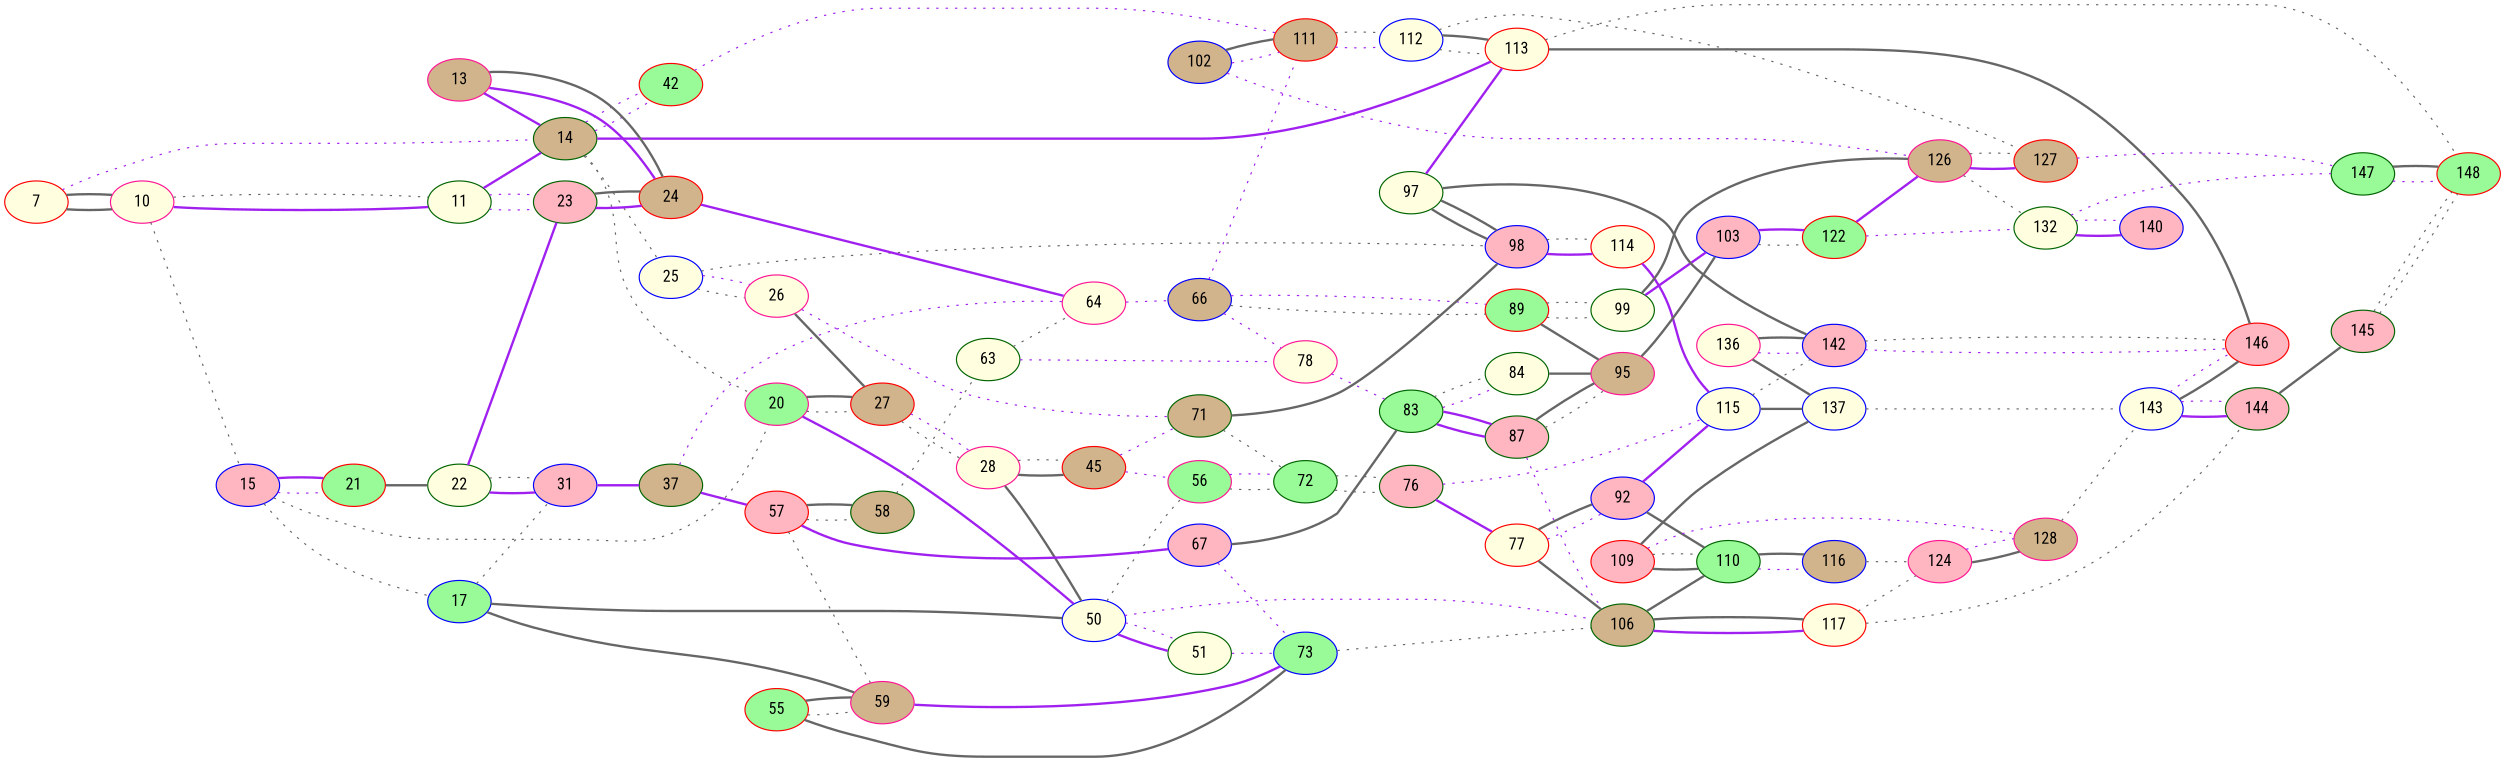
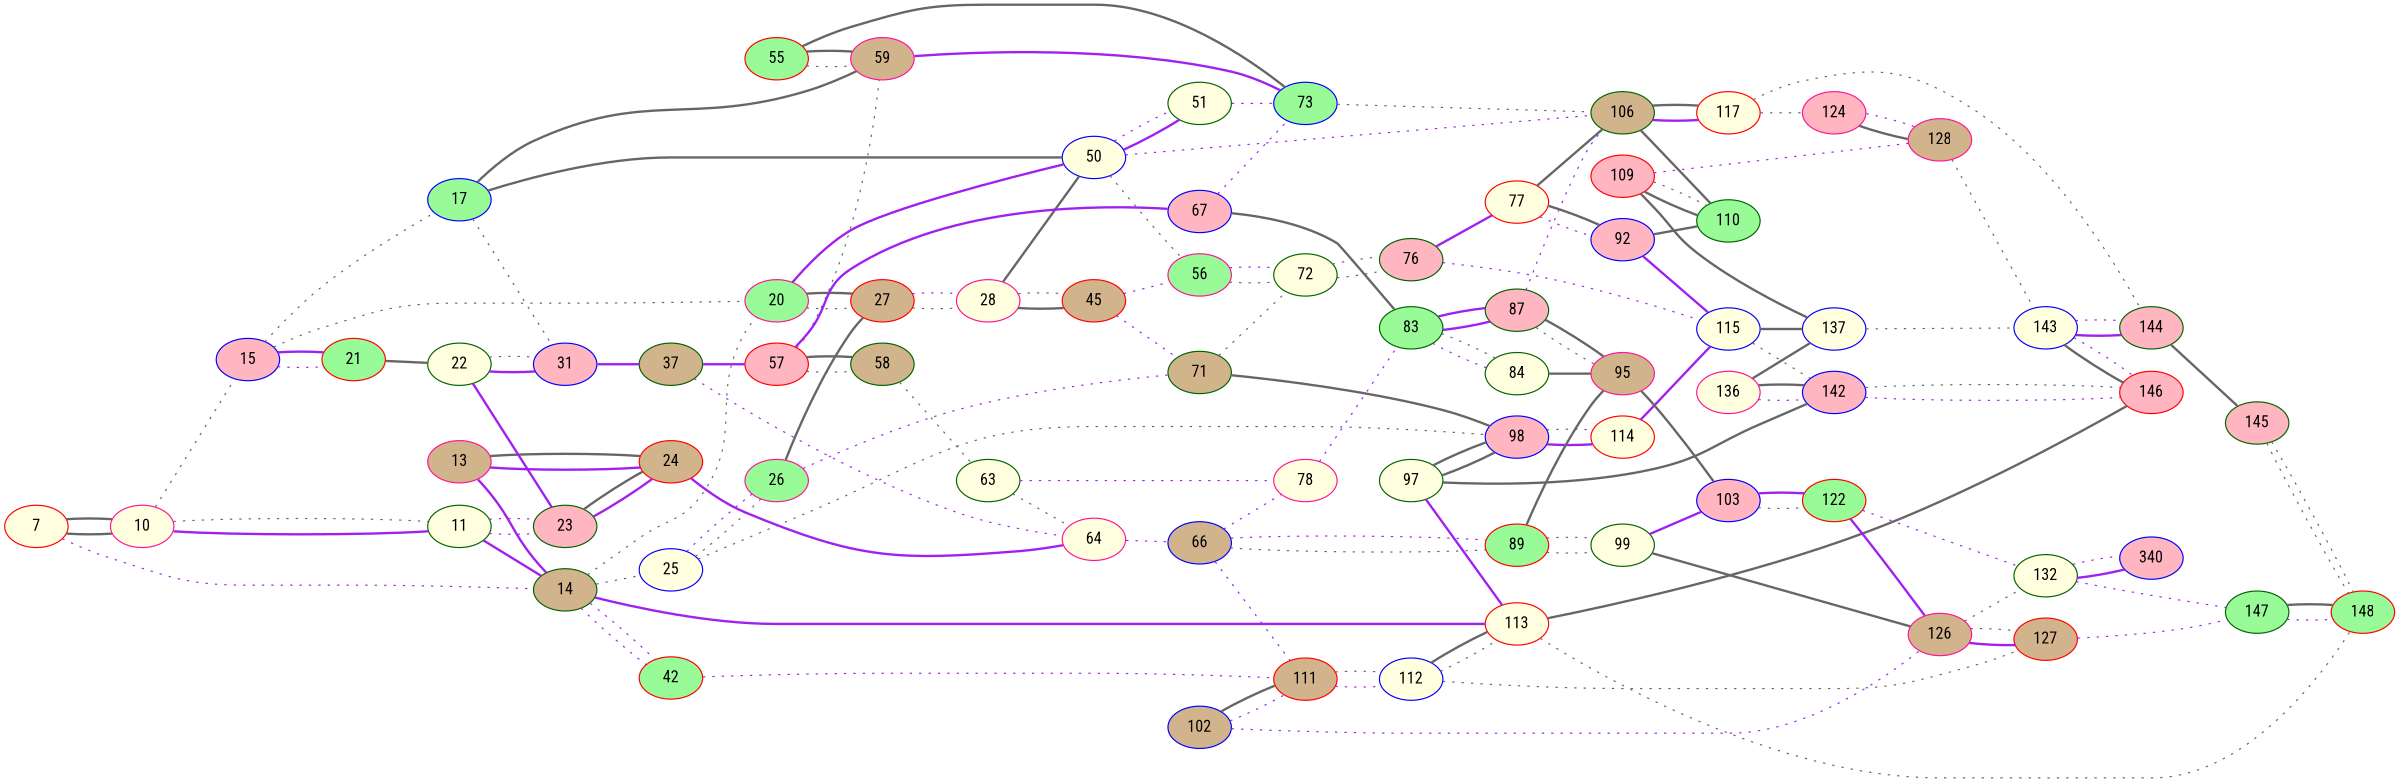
(2151, 228) -> (2151, 558)
(777, 296) -> (777, 481)
(1305, 482) -> (1305, 275)
(1834, 562) -> none
